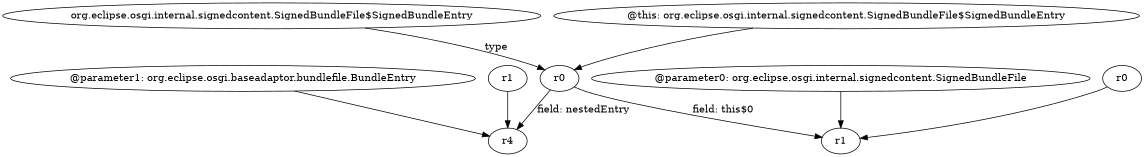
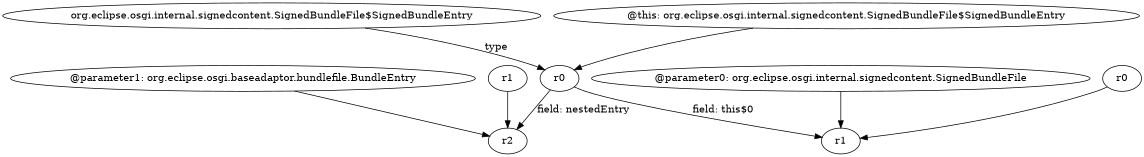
(508, 141) -> (508, 141)
